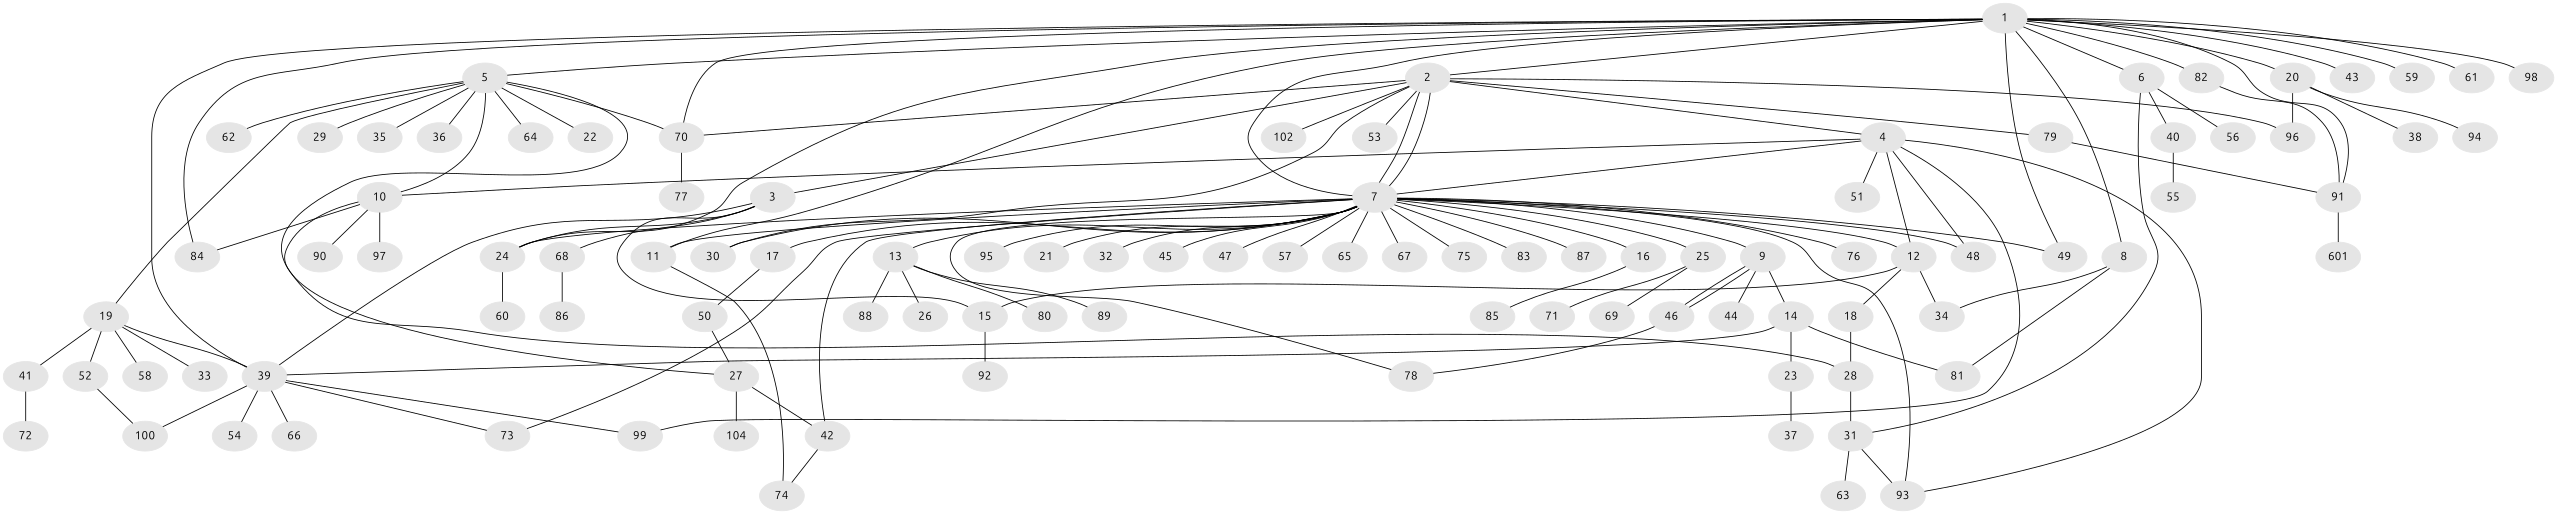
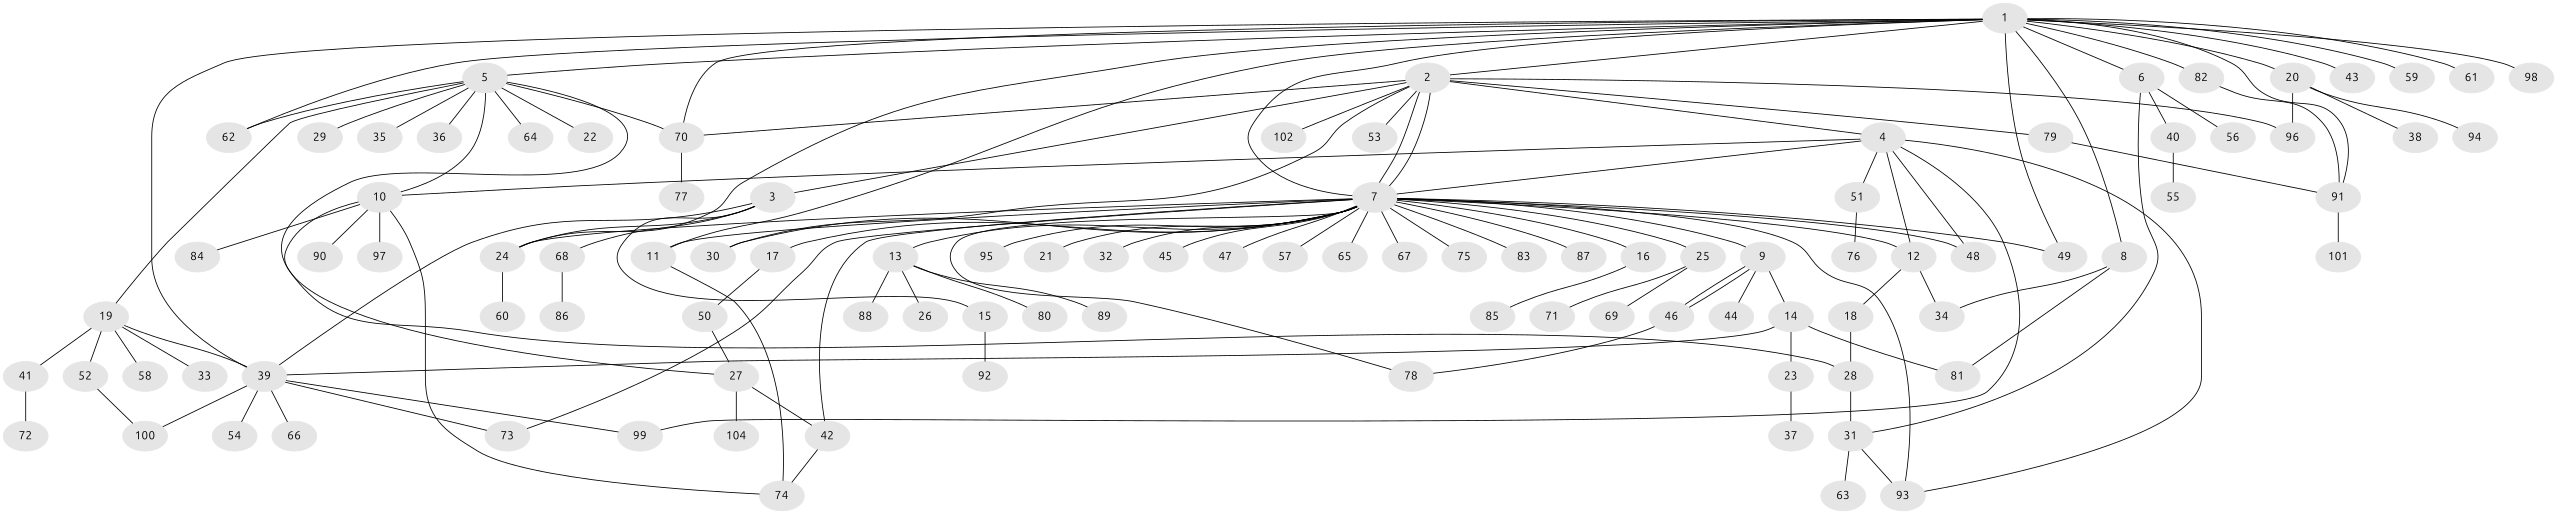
(586, 44) -> (804, 43)
(1618, 209) -> (1856, 227)
(2338, 257) -> (2338, 257)
(1449, 287) -> none
none -> (485, 454)
